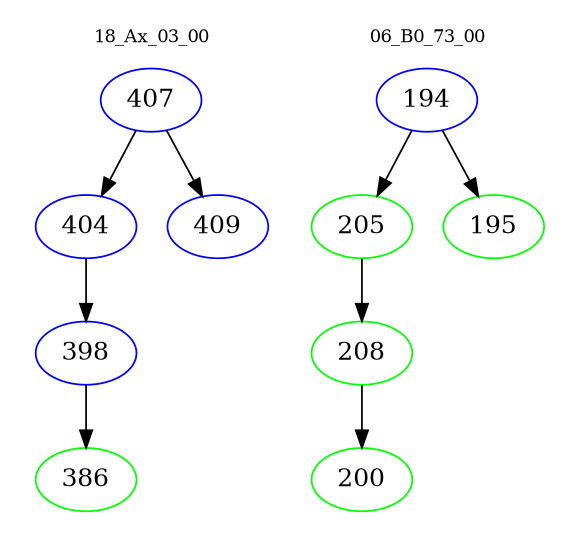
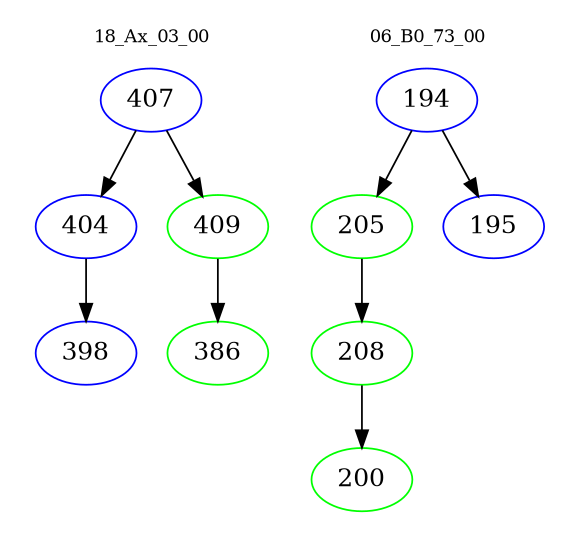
(218, 227) -> (218, 227)
(494, 227) -> (494, 227)
(86, 408) -> (218, 281)
